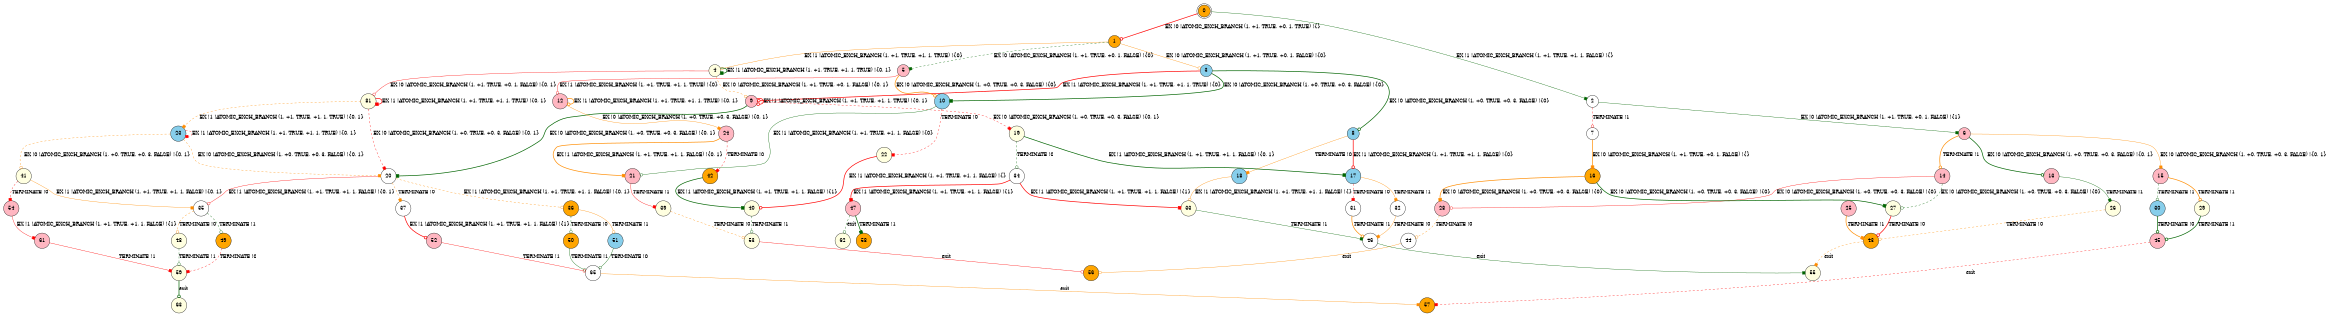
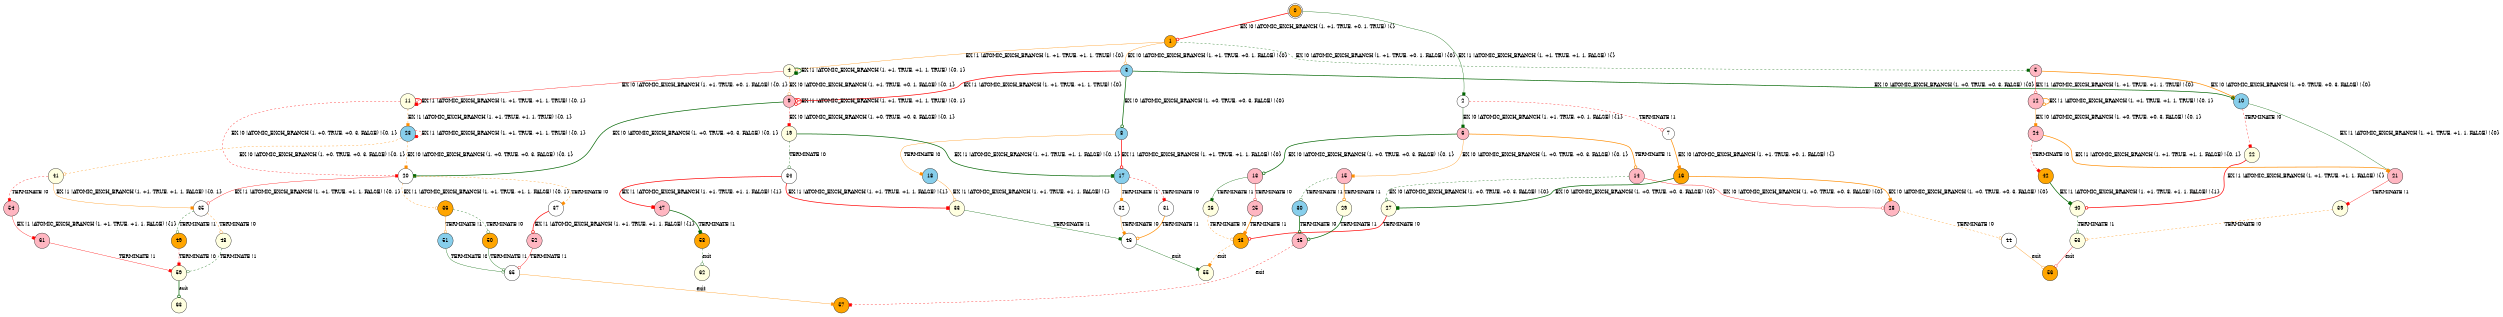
(368, 101) -> (408, 101)
none -> (1255, 191)
(847, 223) -> (702, 256)
